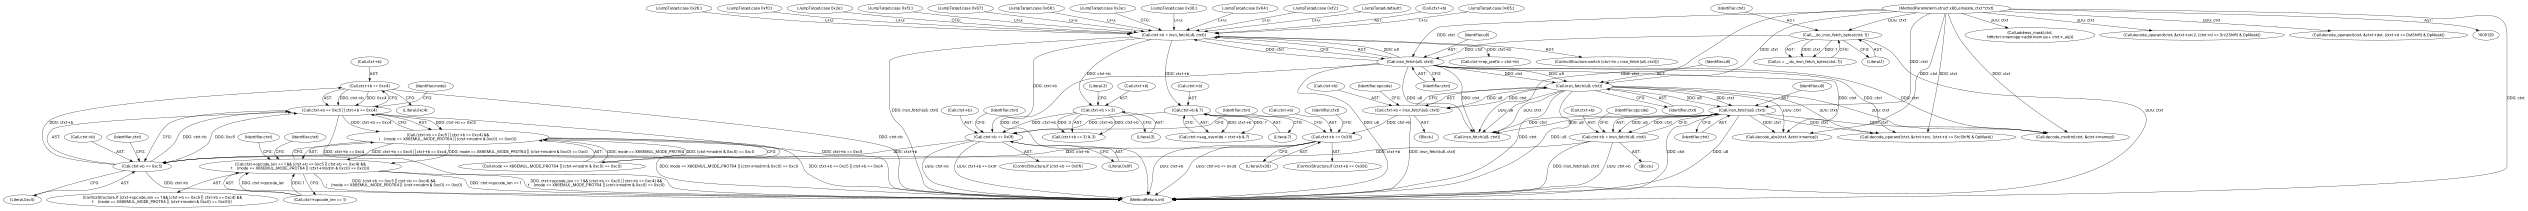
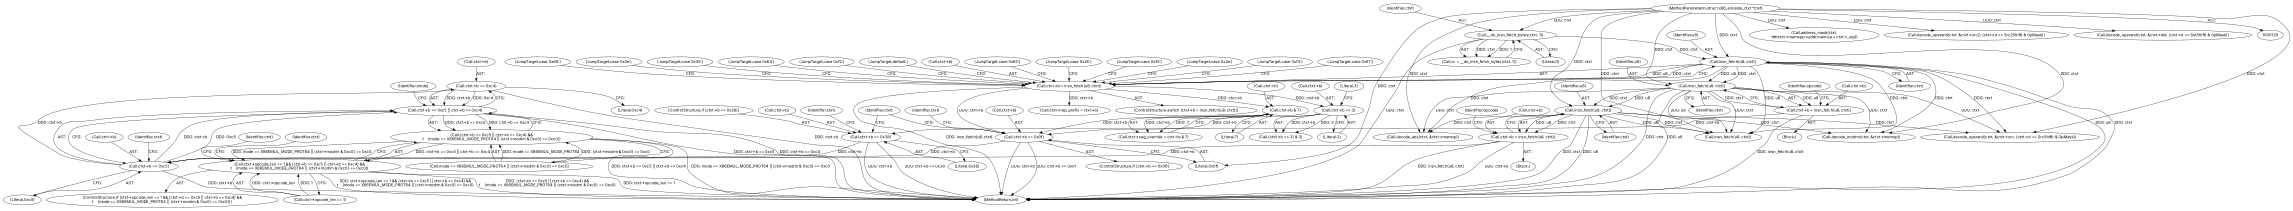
(1875, 62) -> (1551, 62)
(1332, 150) -> (794, 123)
(2162, 192) -> (1409, 37)
